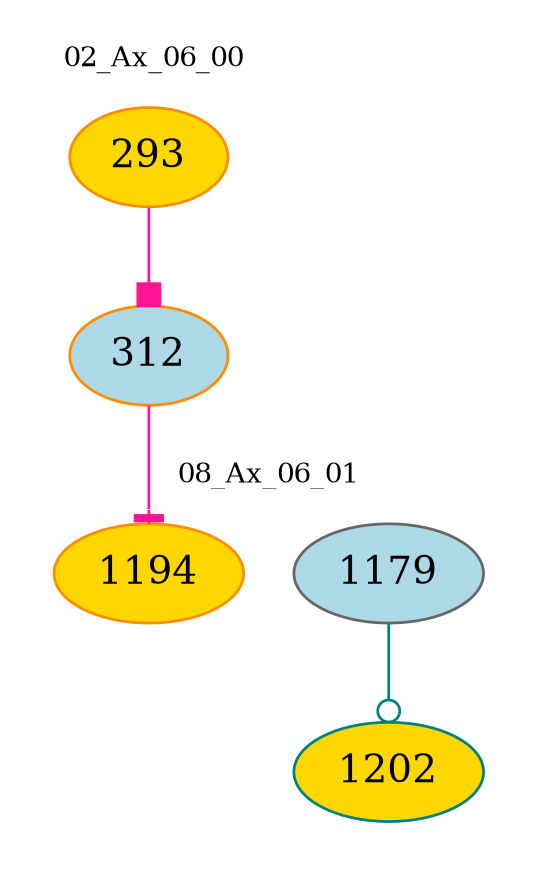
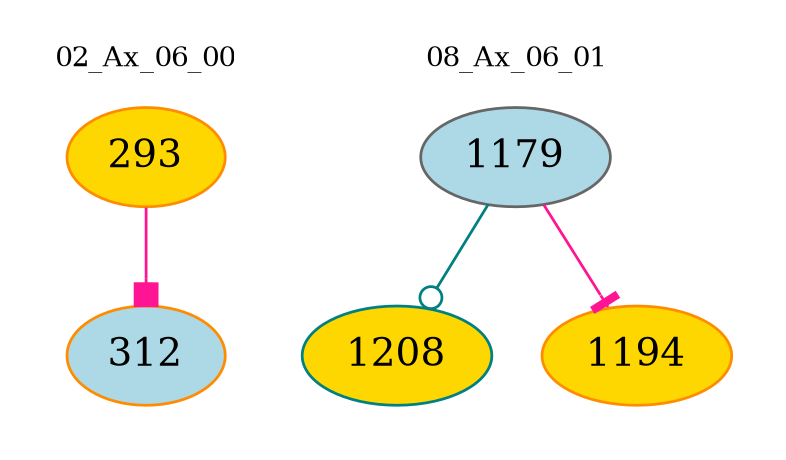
(149, 468) -> (572, 250)
(389, 772) -> (397, 356)
